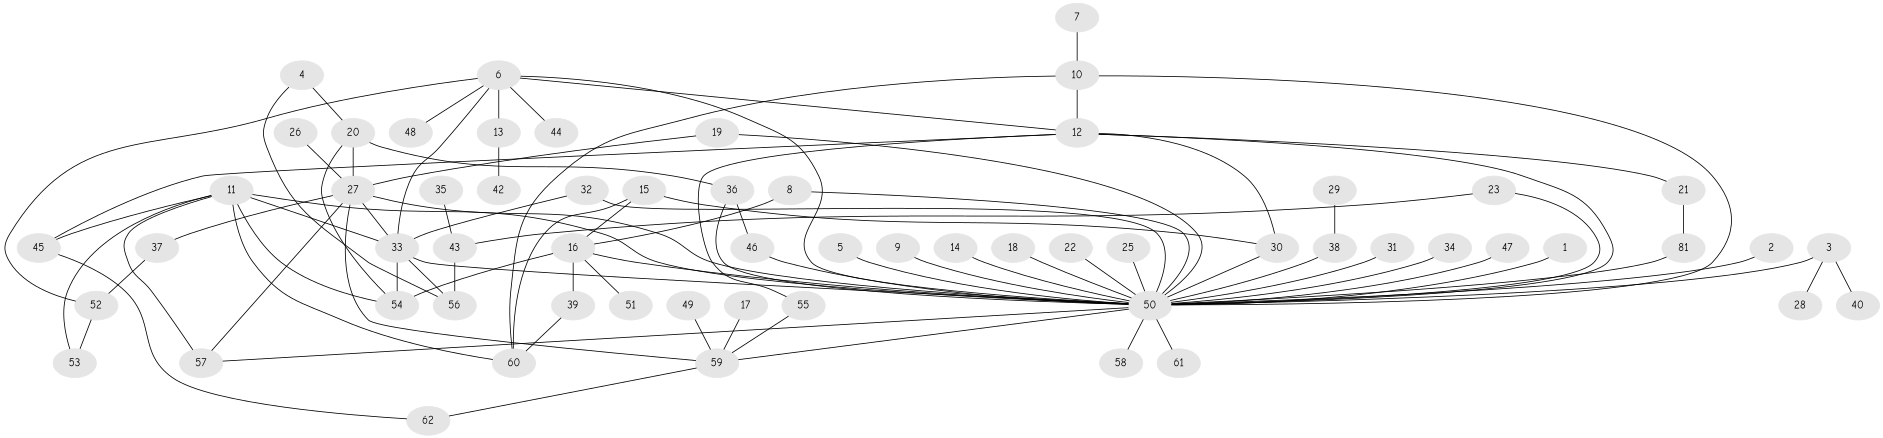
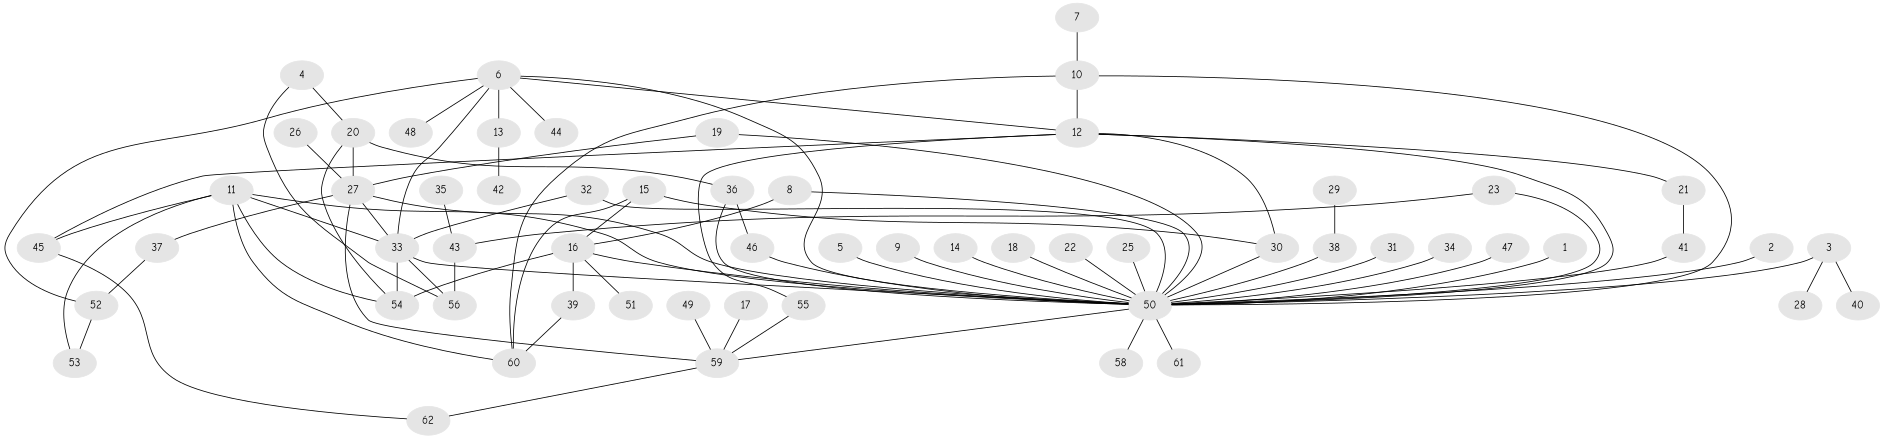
(1684, 248) -> (1684, 248)
(201, 363) -> none
